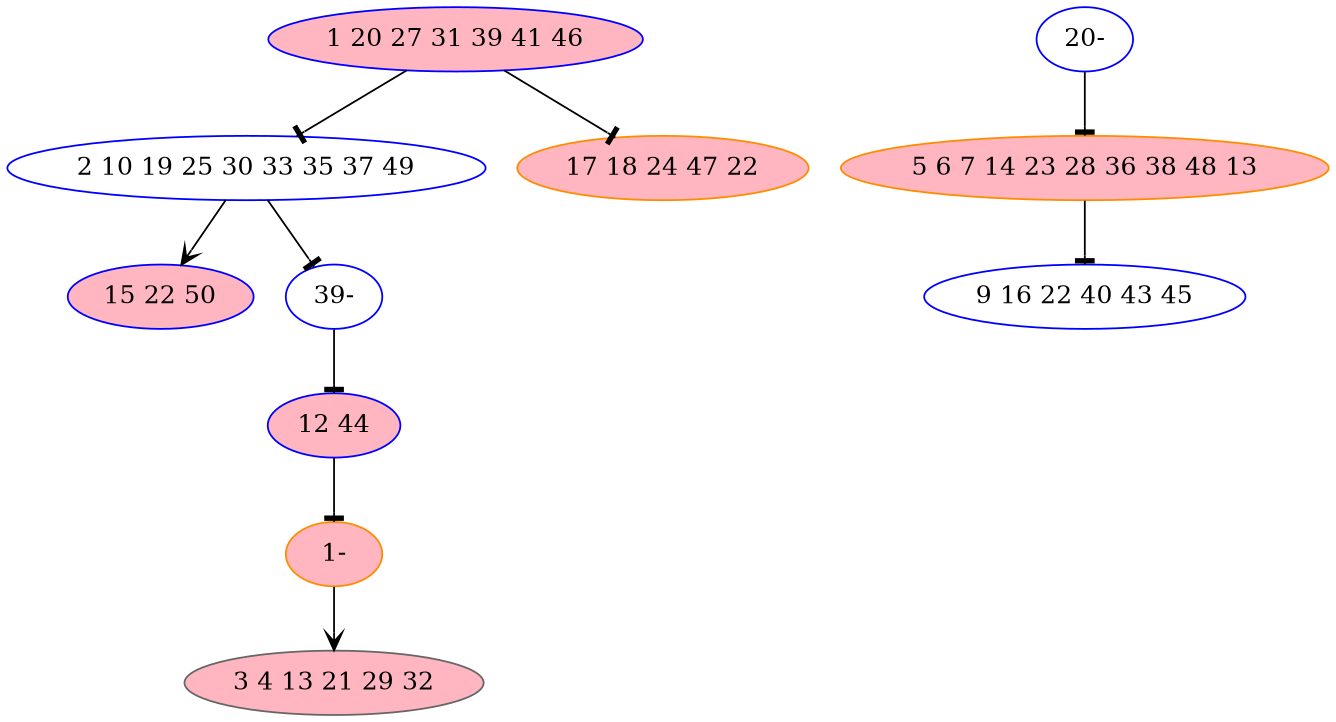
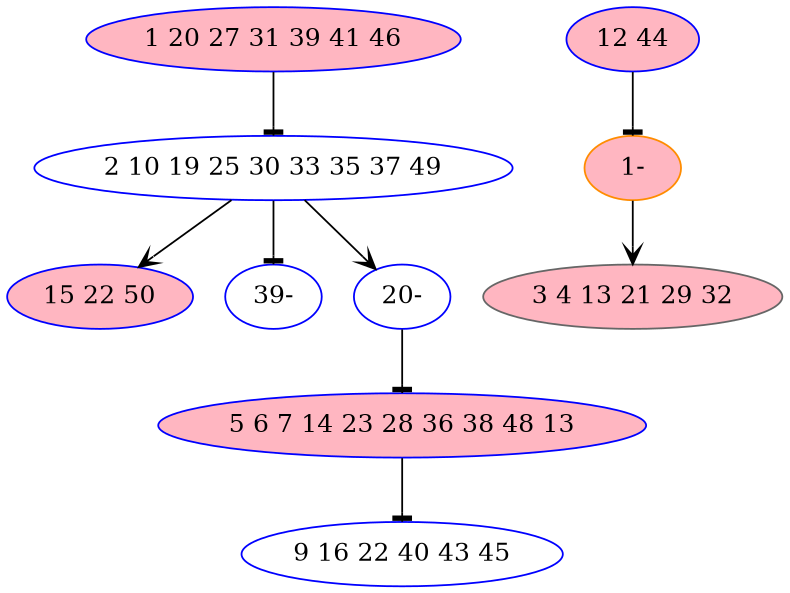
(663, 168) -> none
(1085, 168) -> (402, 425)
none -> (334, 228)
(334, 357) -> none
